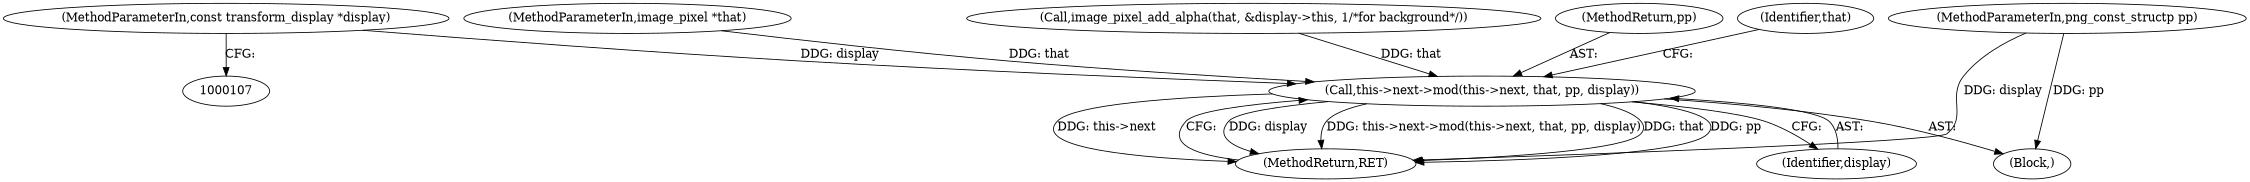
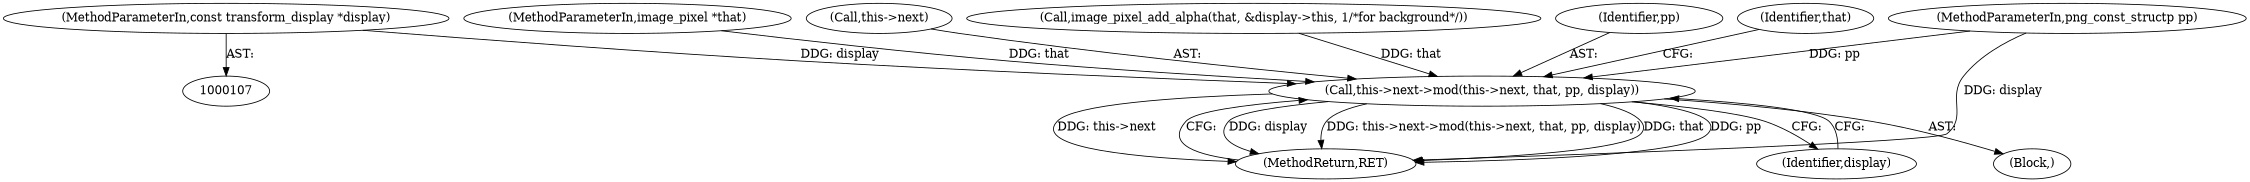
none -> (879, 18)
(1639, 18) -> (1639, 18)
(242, 55) -> (242, 55)
(2051, 87) -> (1781, 54)
(1852, 128) -> (1852, 128)
